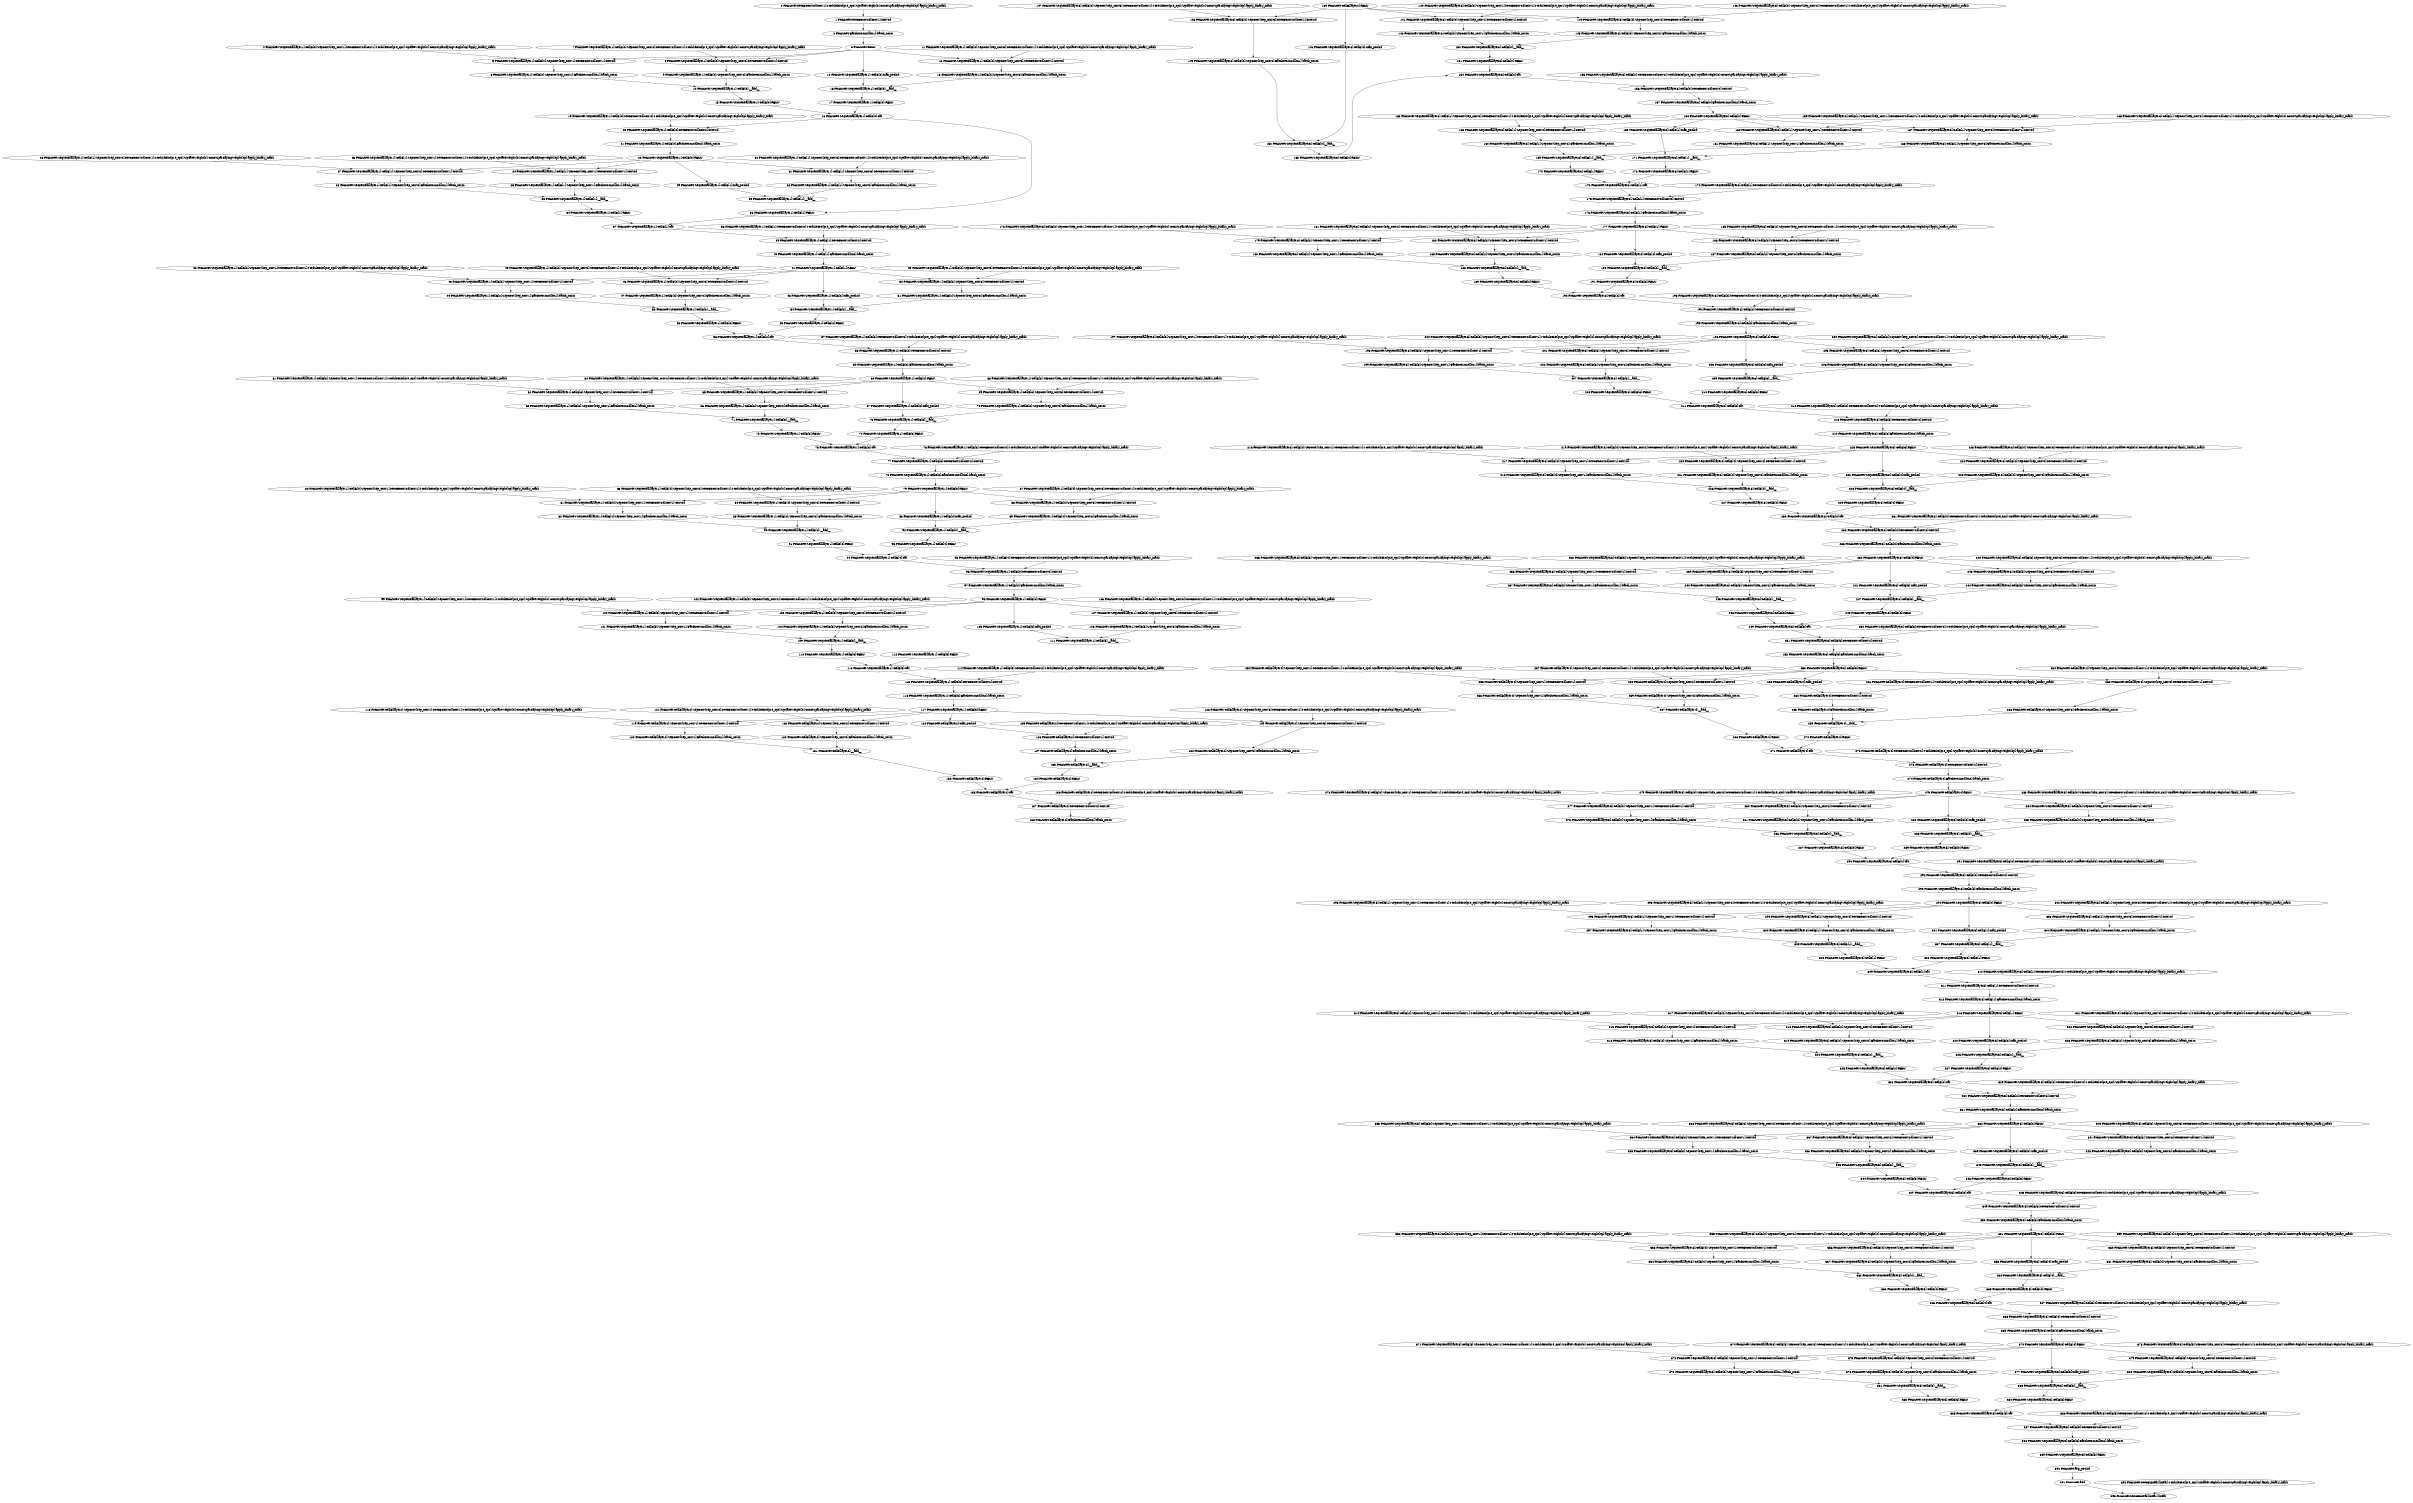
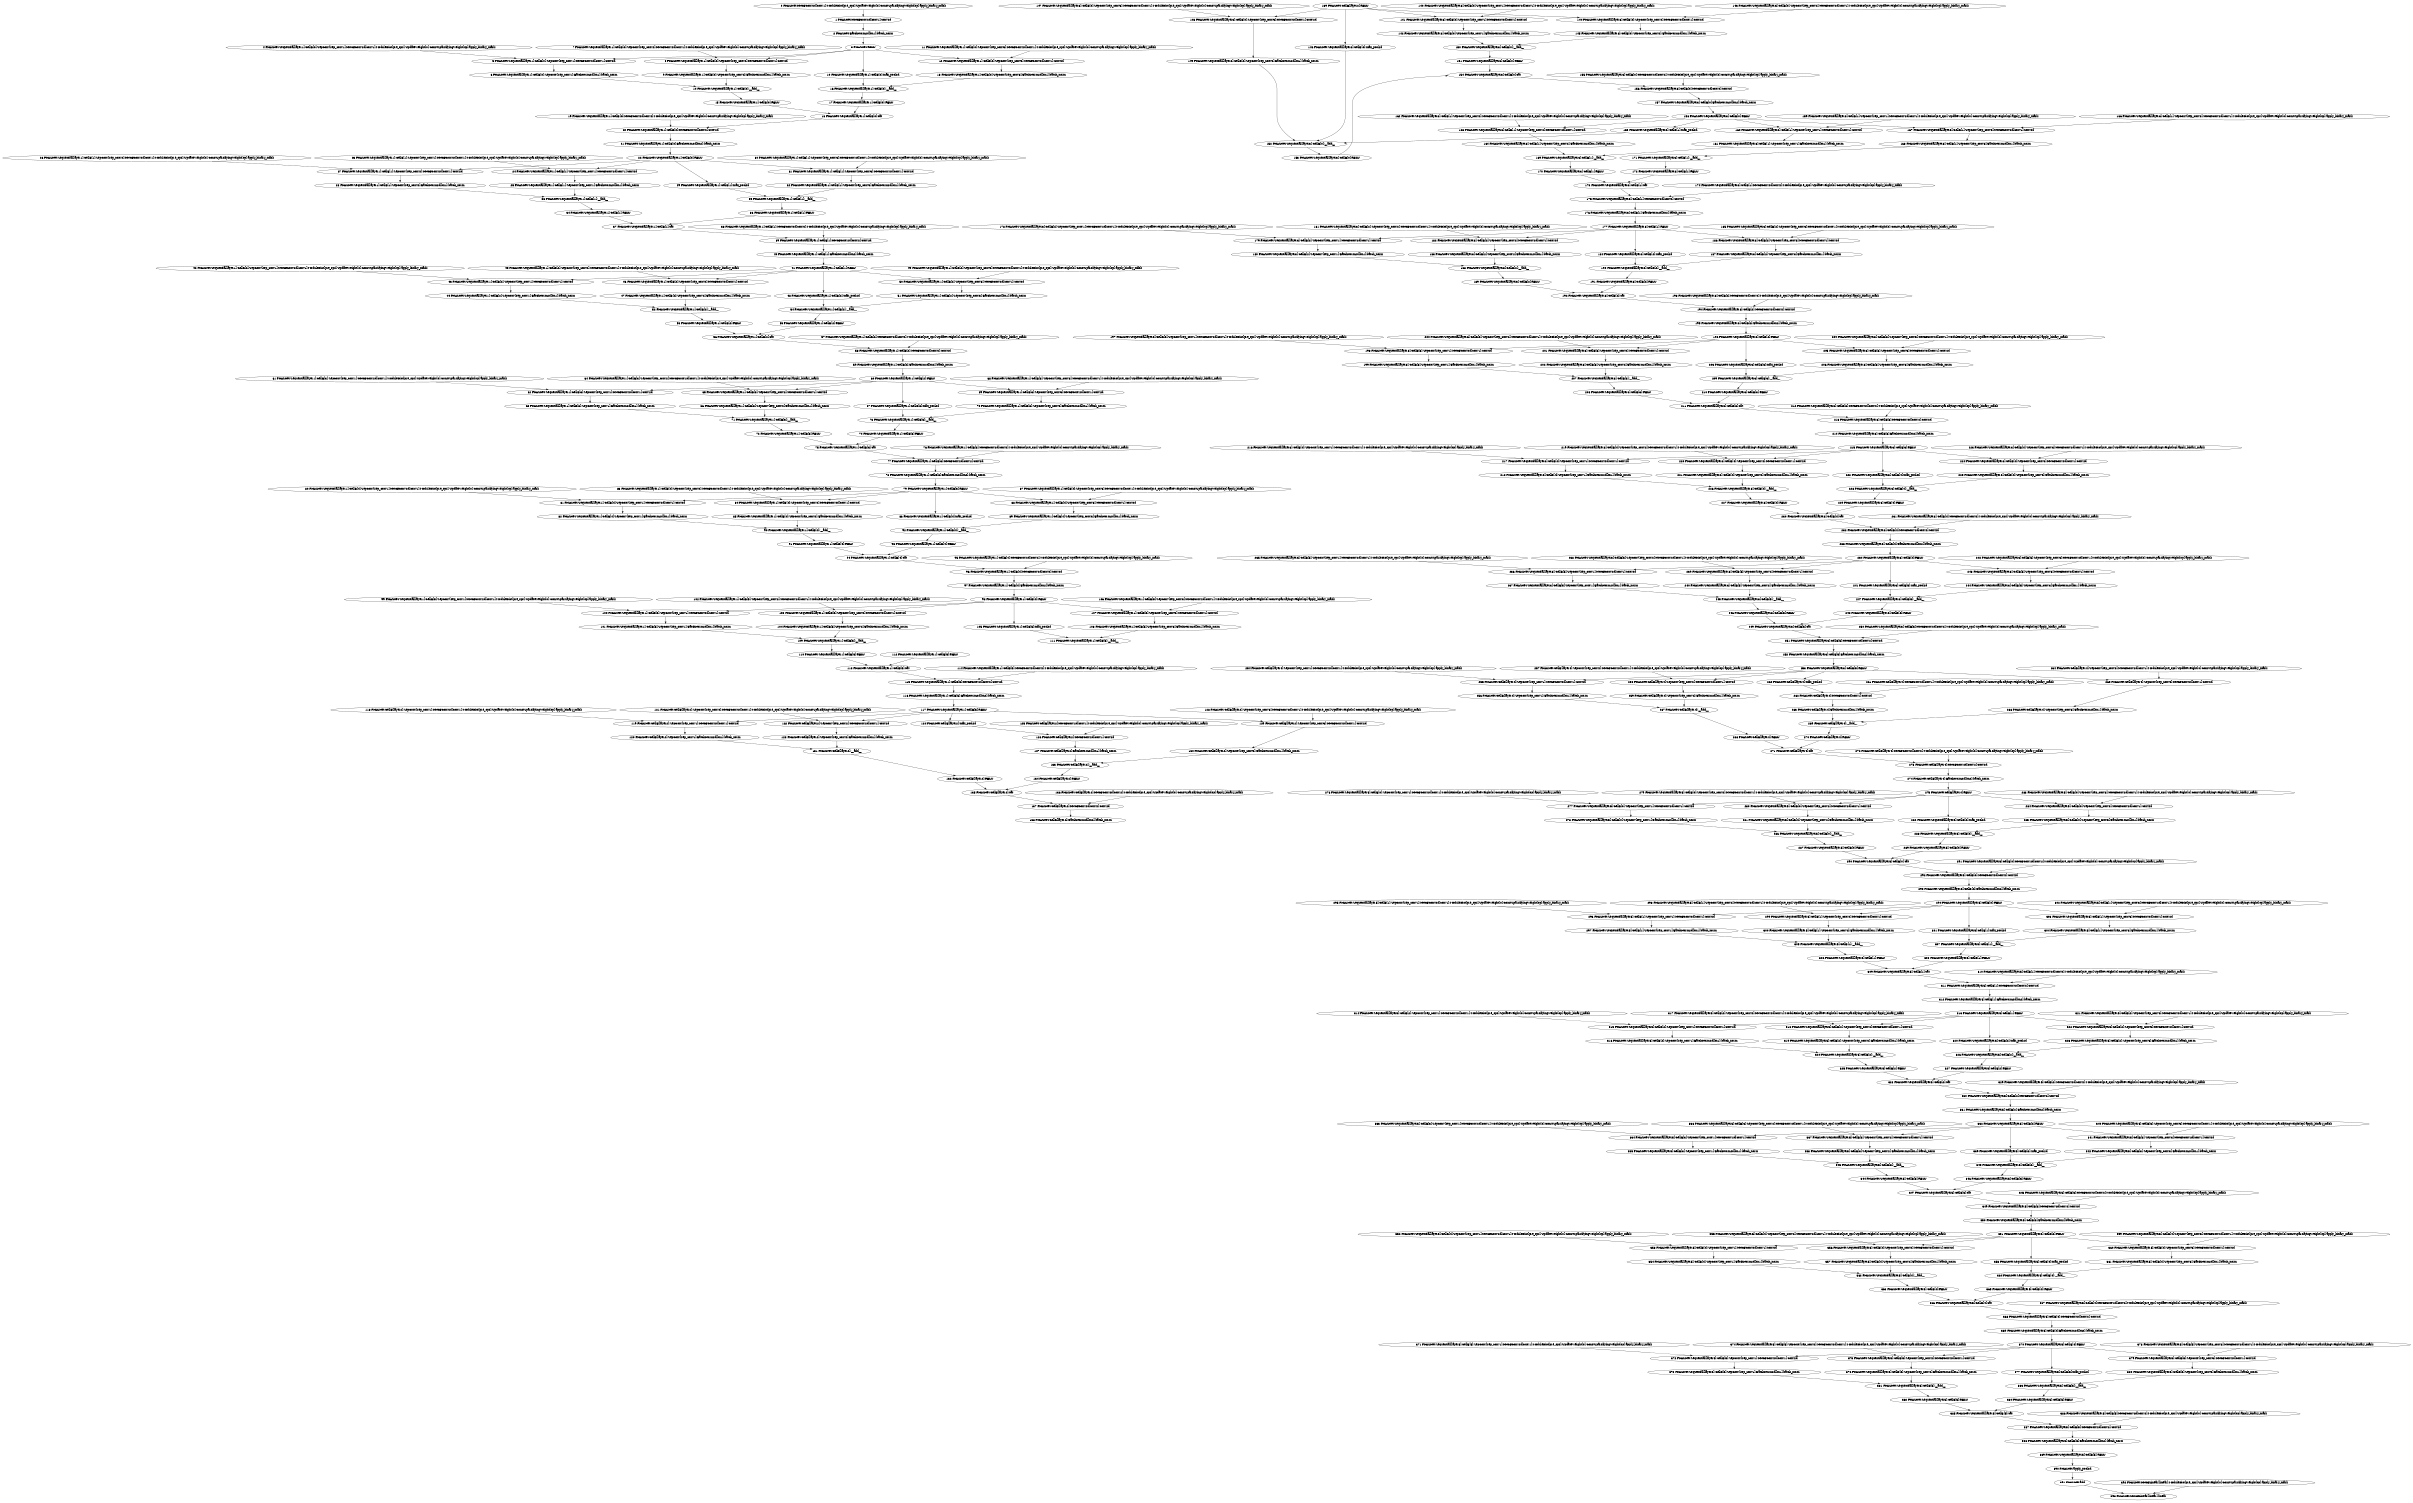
(1663, 143) -> (1486, 139)
(1026, 192) -> (782, 205)
(935, 523) -> none
none -> (1957, 1407)
(2072, 1469) -> (2072, 1469)
